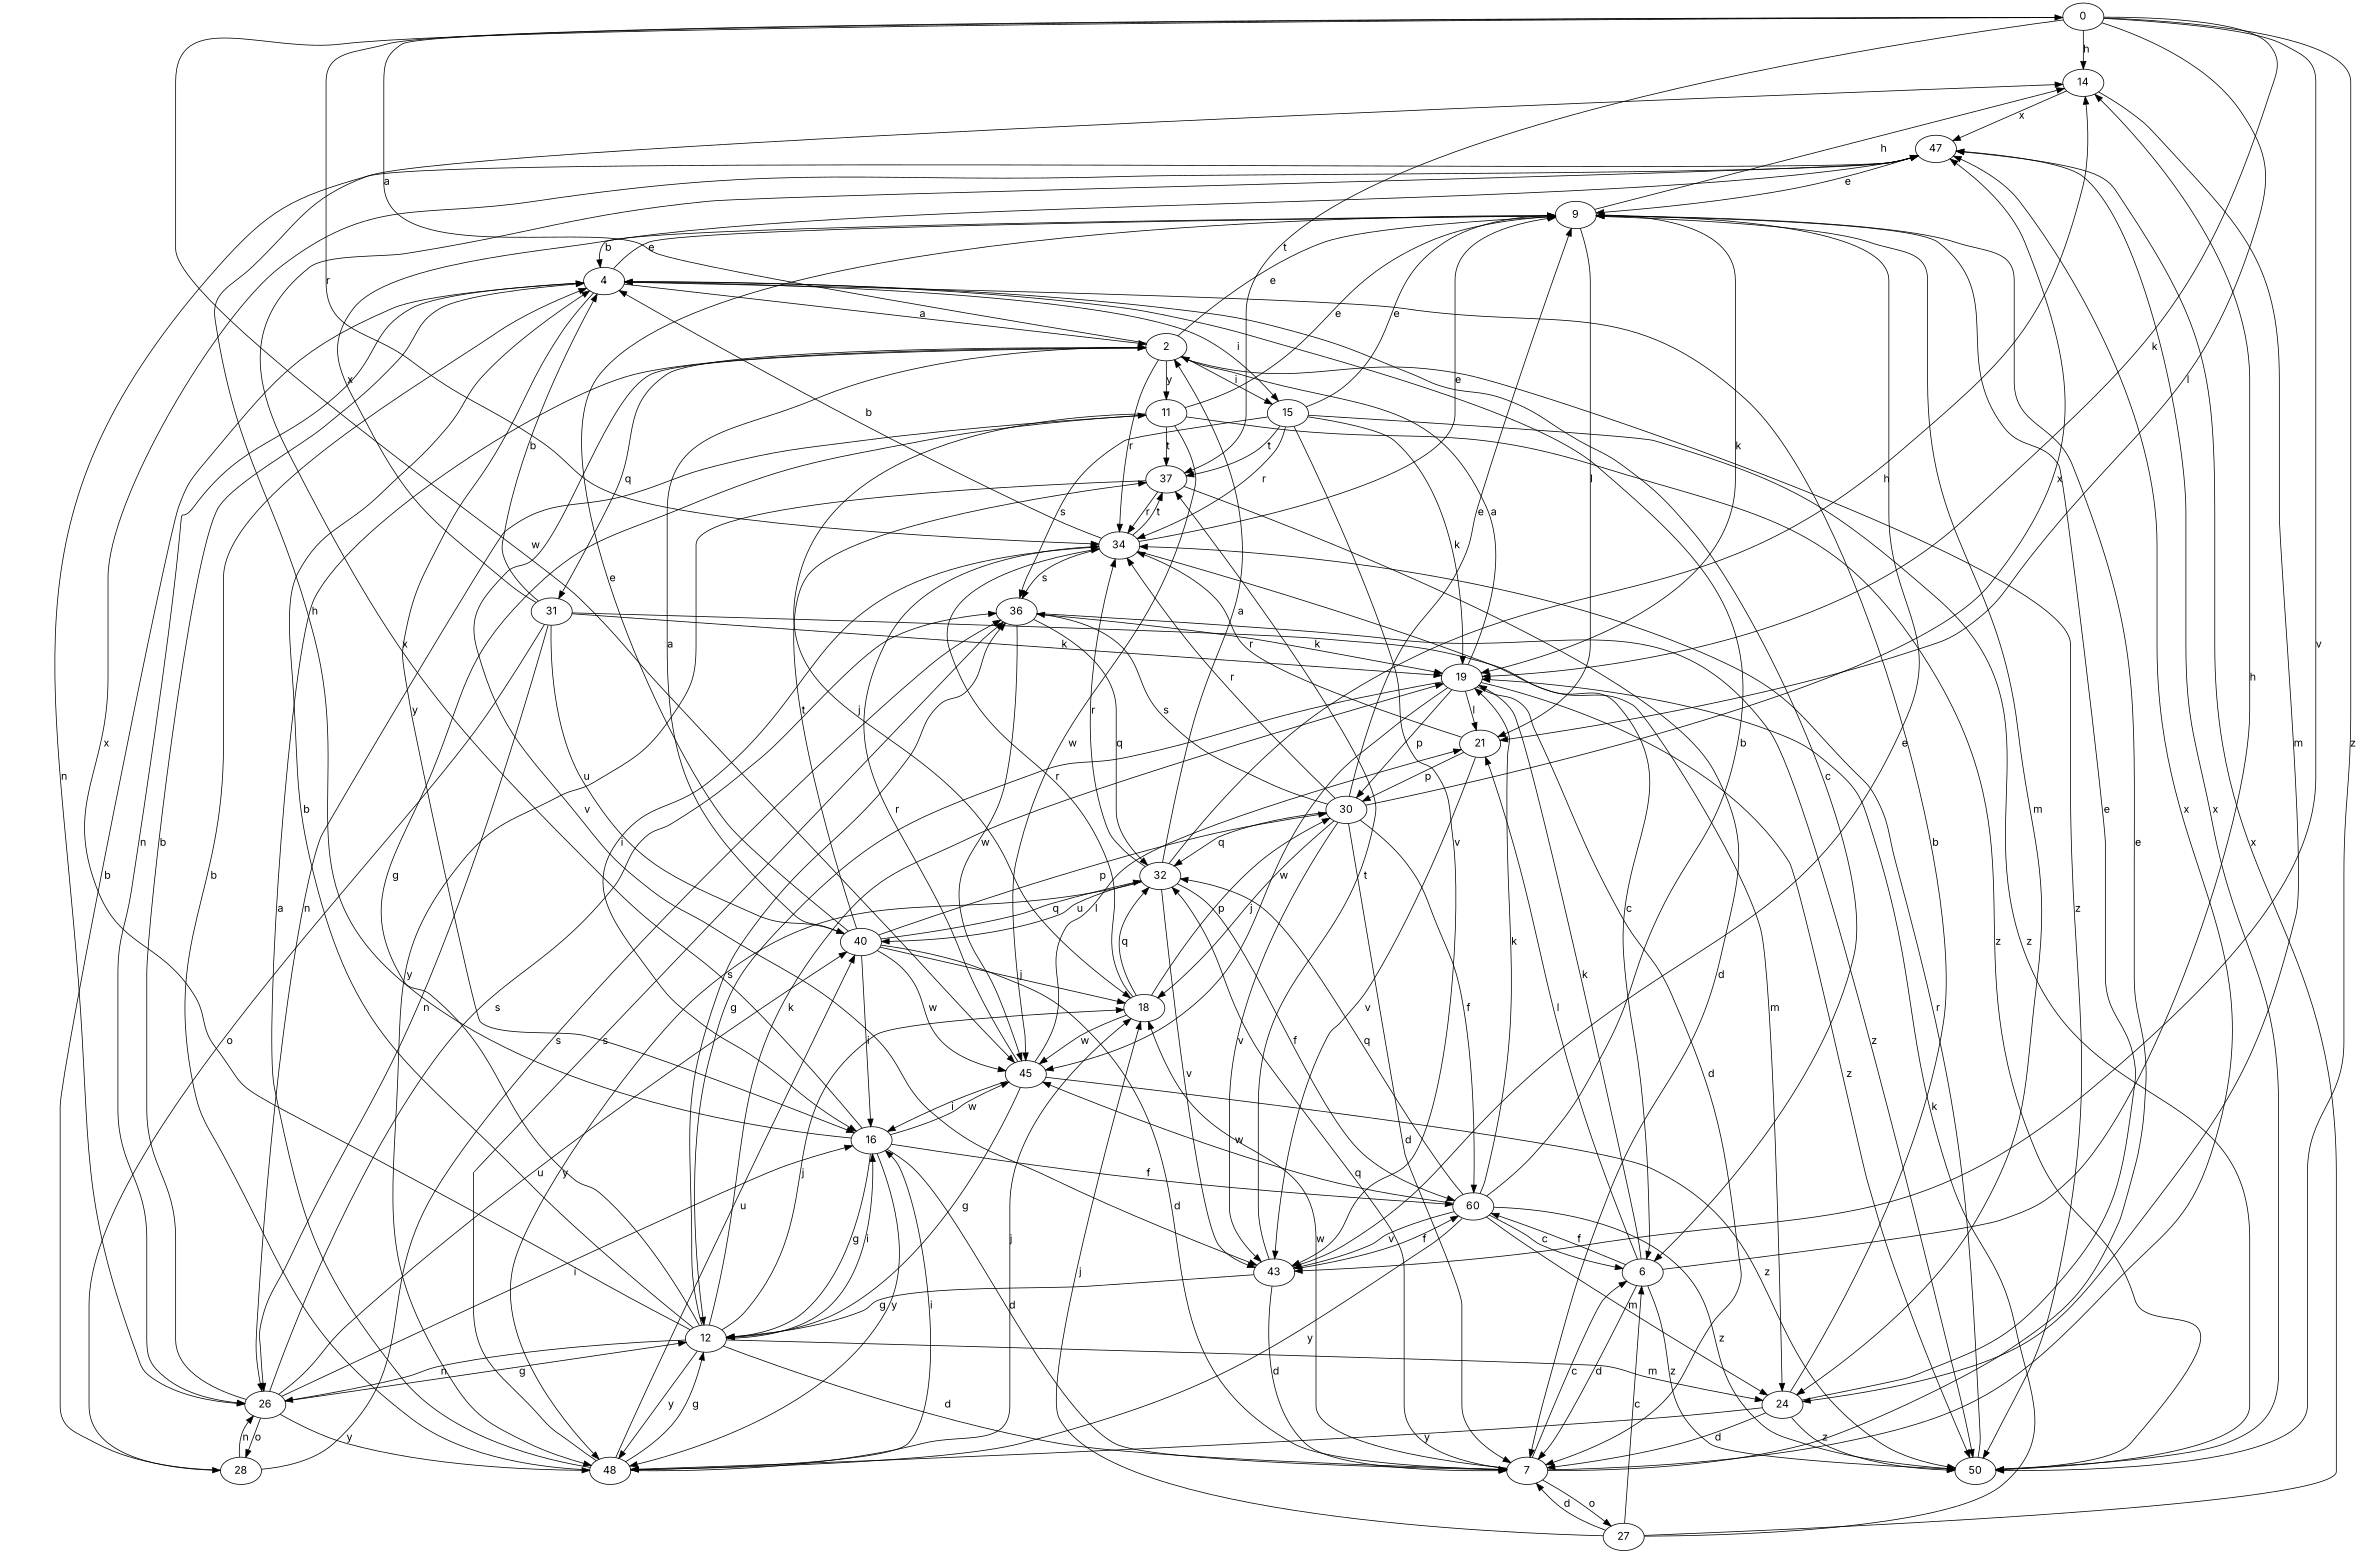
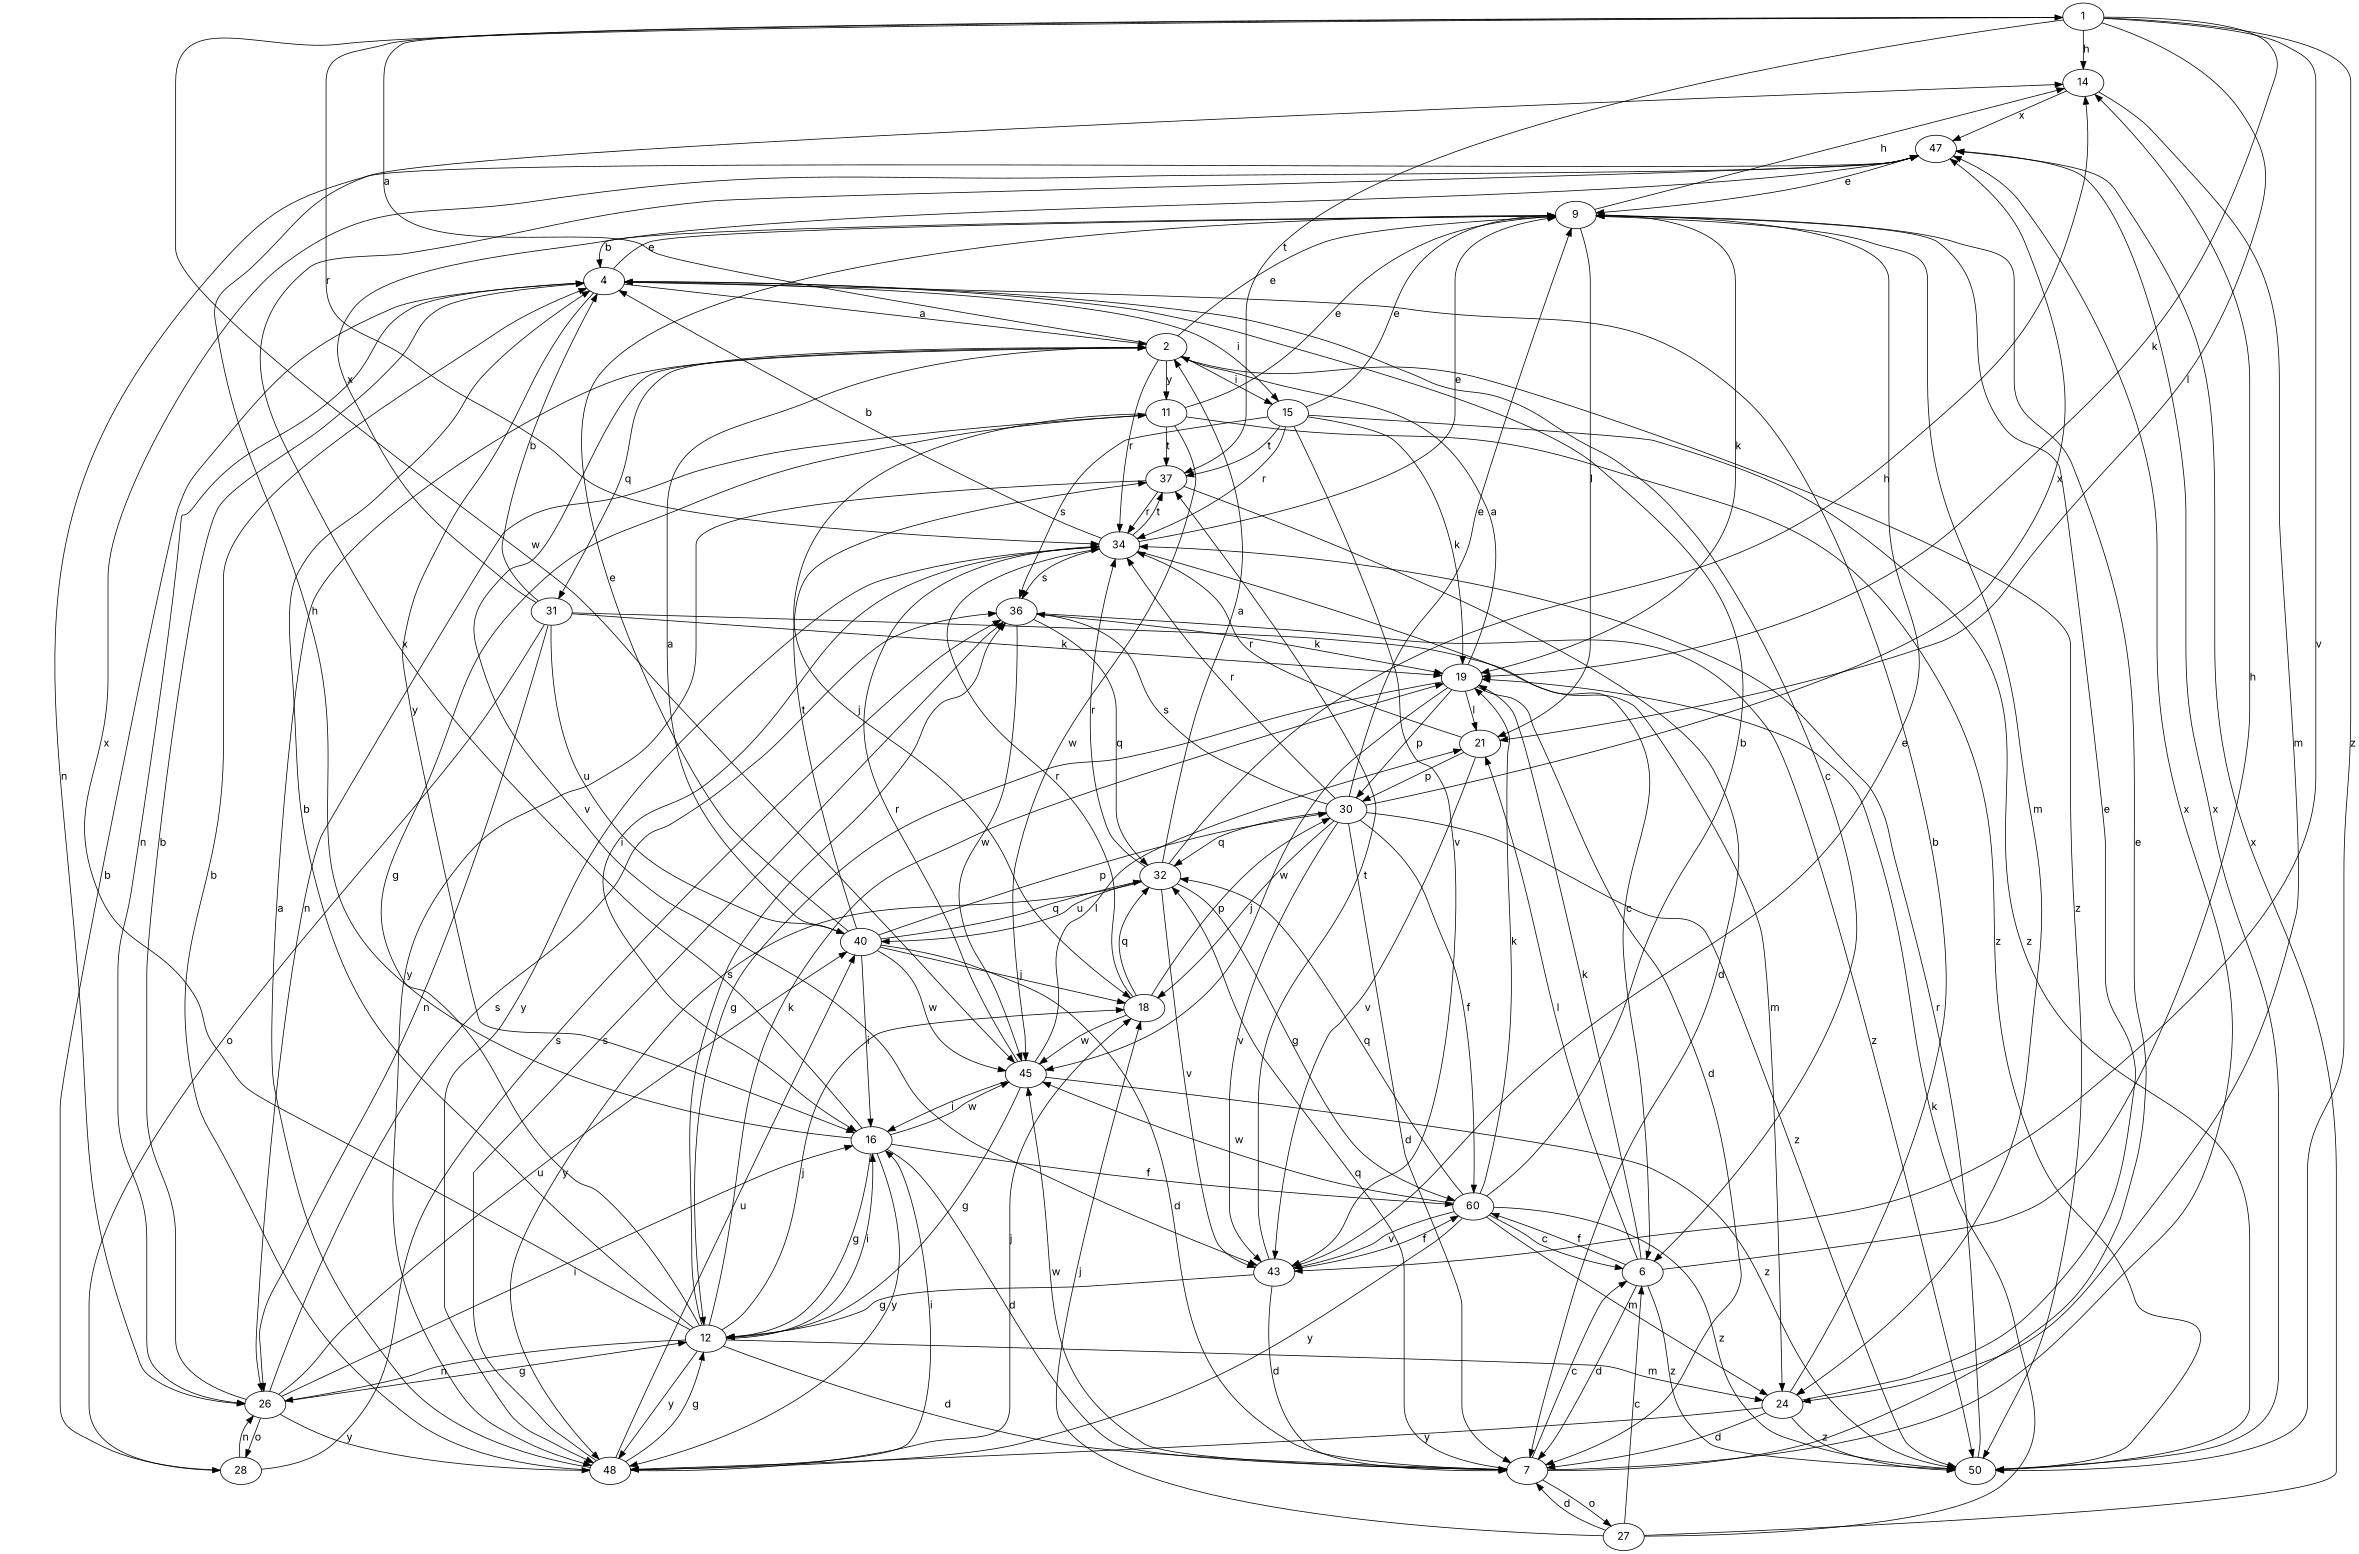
(2083, 17) -> (2083, 17)
none -> (570, 893)
(1821, 984) -> (1751, 1039)
(1295, 1041) -> (1295, 1041)
(1316, 1287) -> (1137, 1438)
